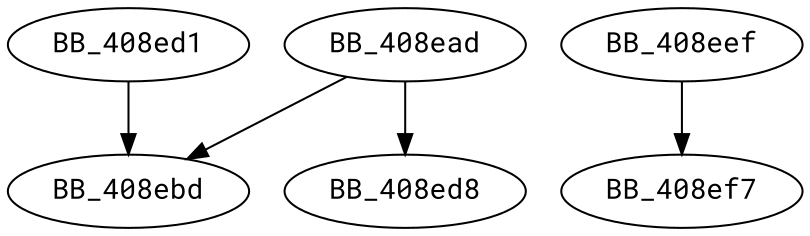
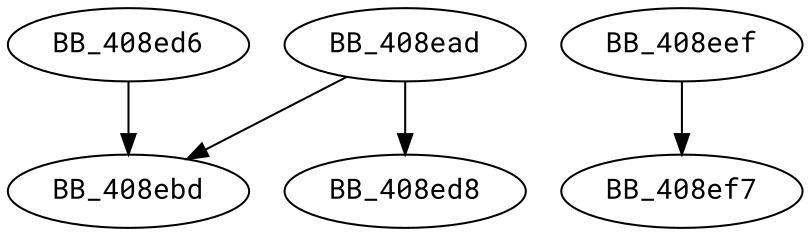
(128, 45) -> (128, 45)
